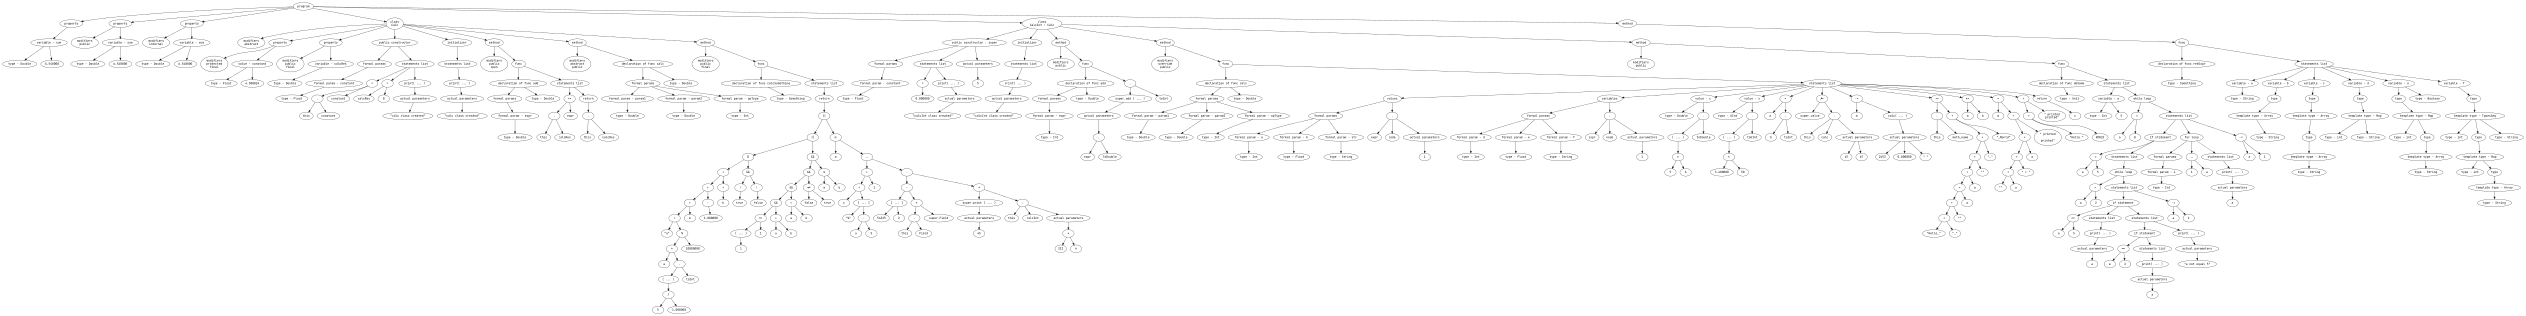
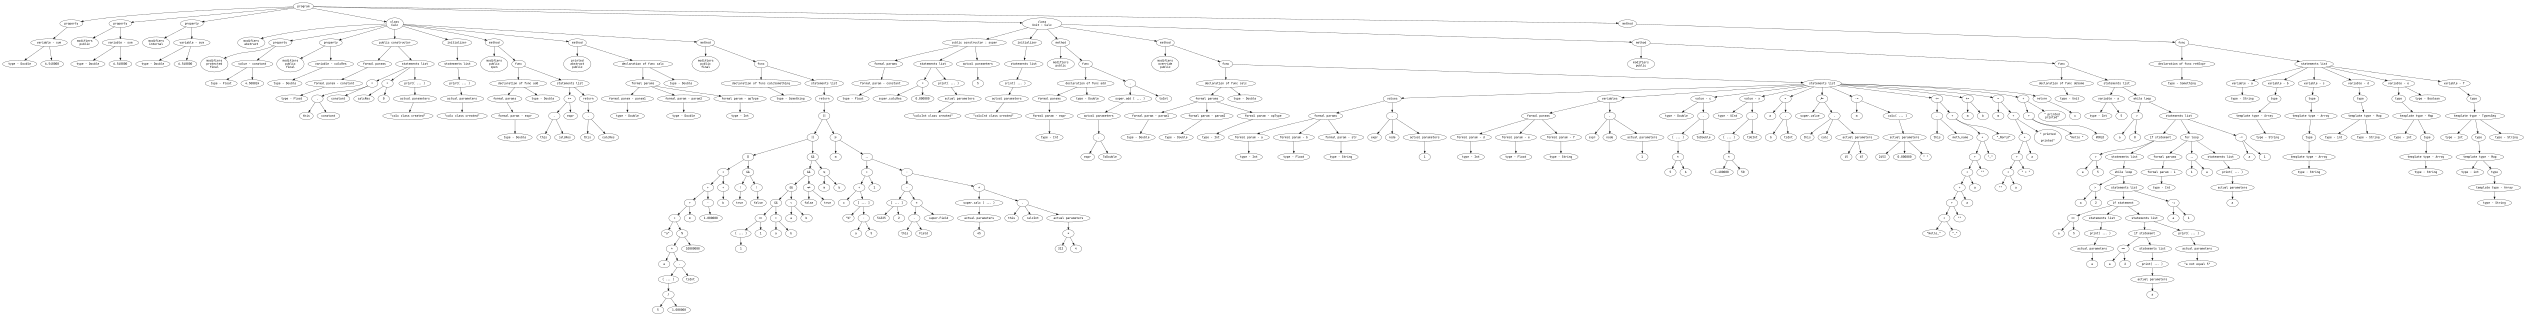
(1042, 24) -> (1042, 24)
(577, 64) -> (577, 64)
none -> (890, 99)
(979, 203) -> (979, 203)
